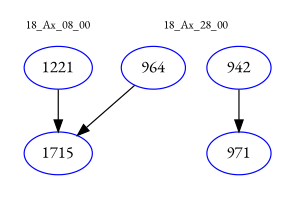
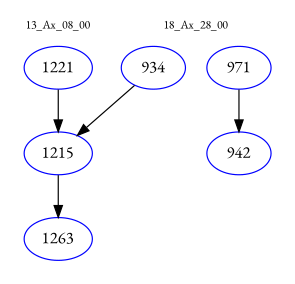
(58, 26) -> (58, 26)
(153, 68) -> (153, 68)
(239, 105) -> (239, 105)
(58, 153) -> (58, 153)
none -> (58, 239)
